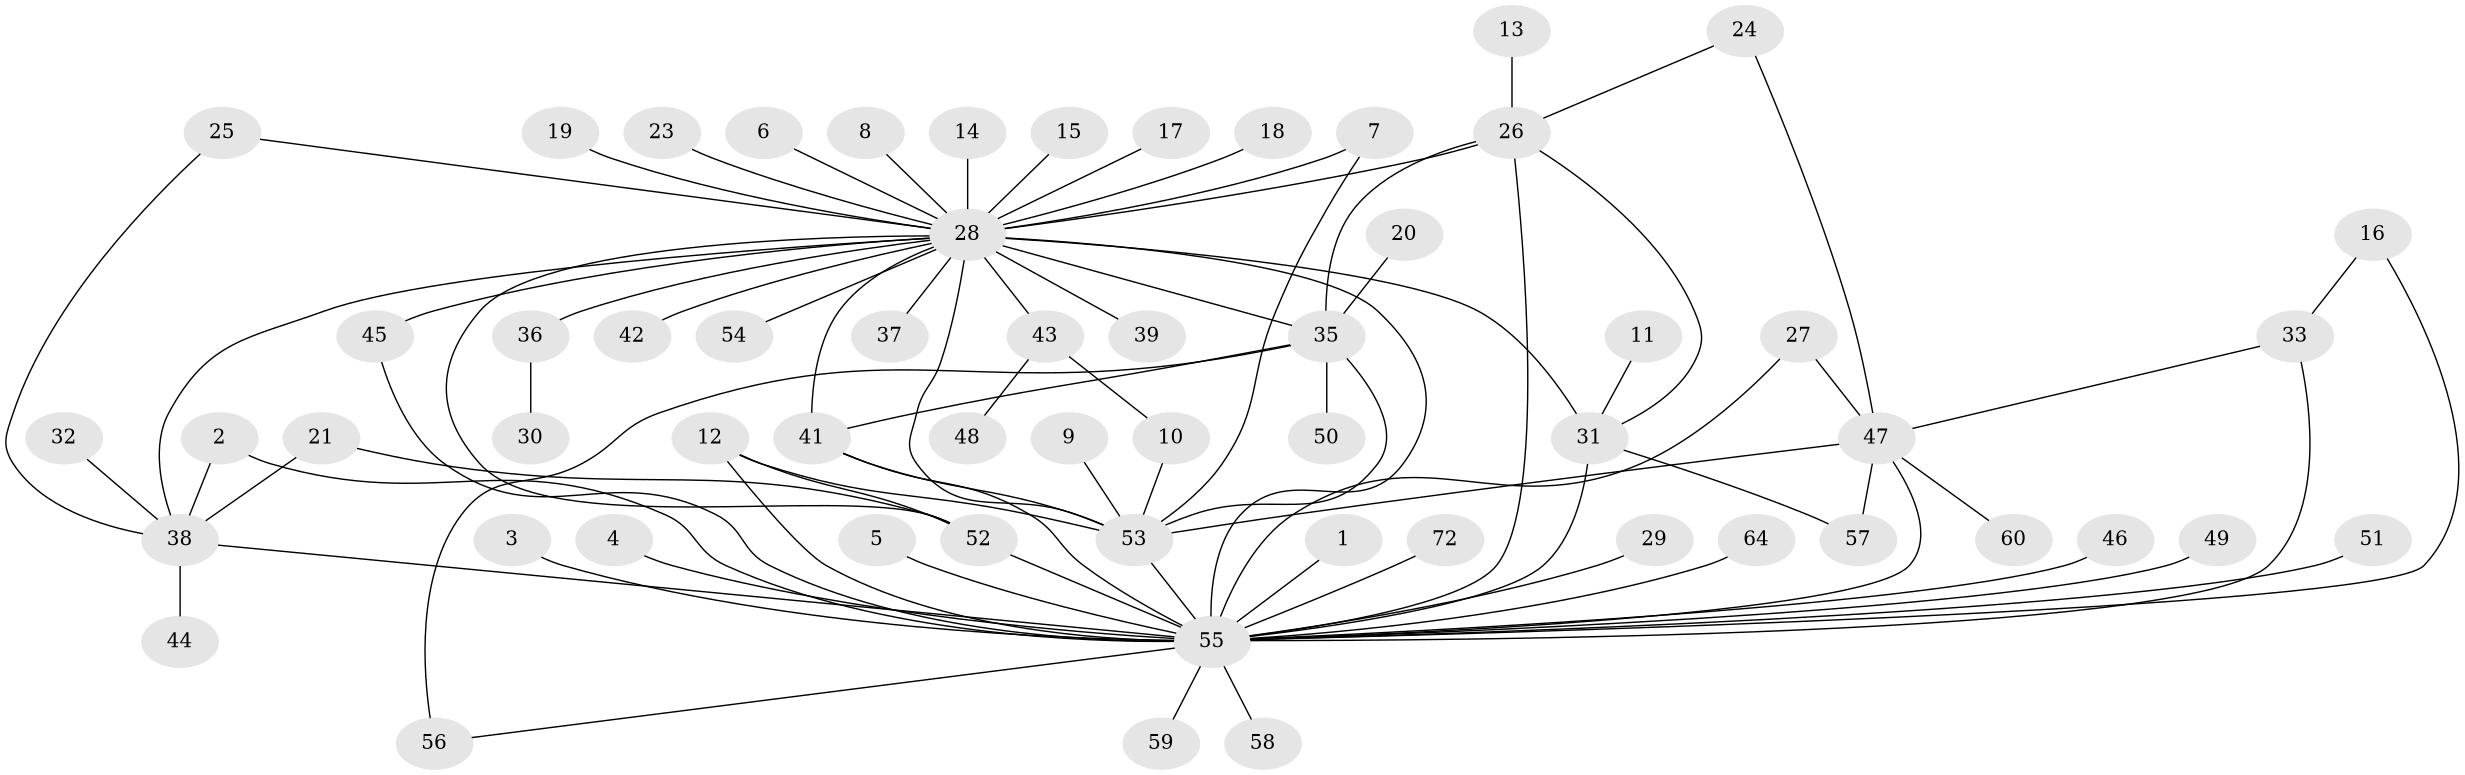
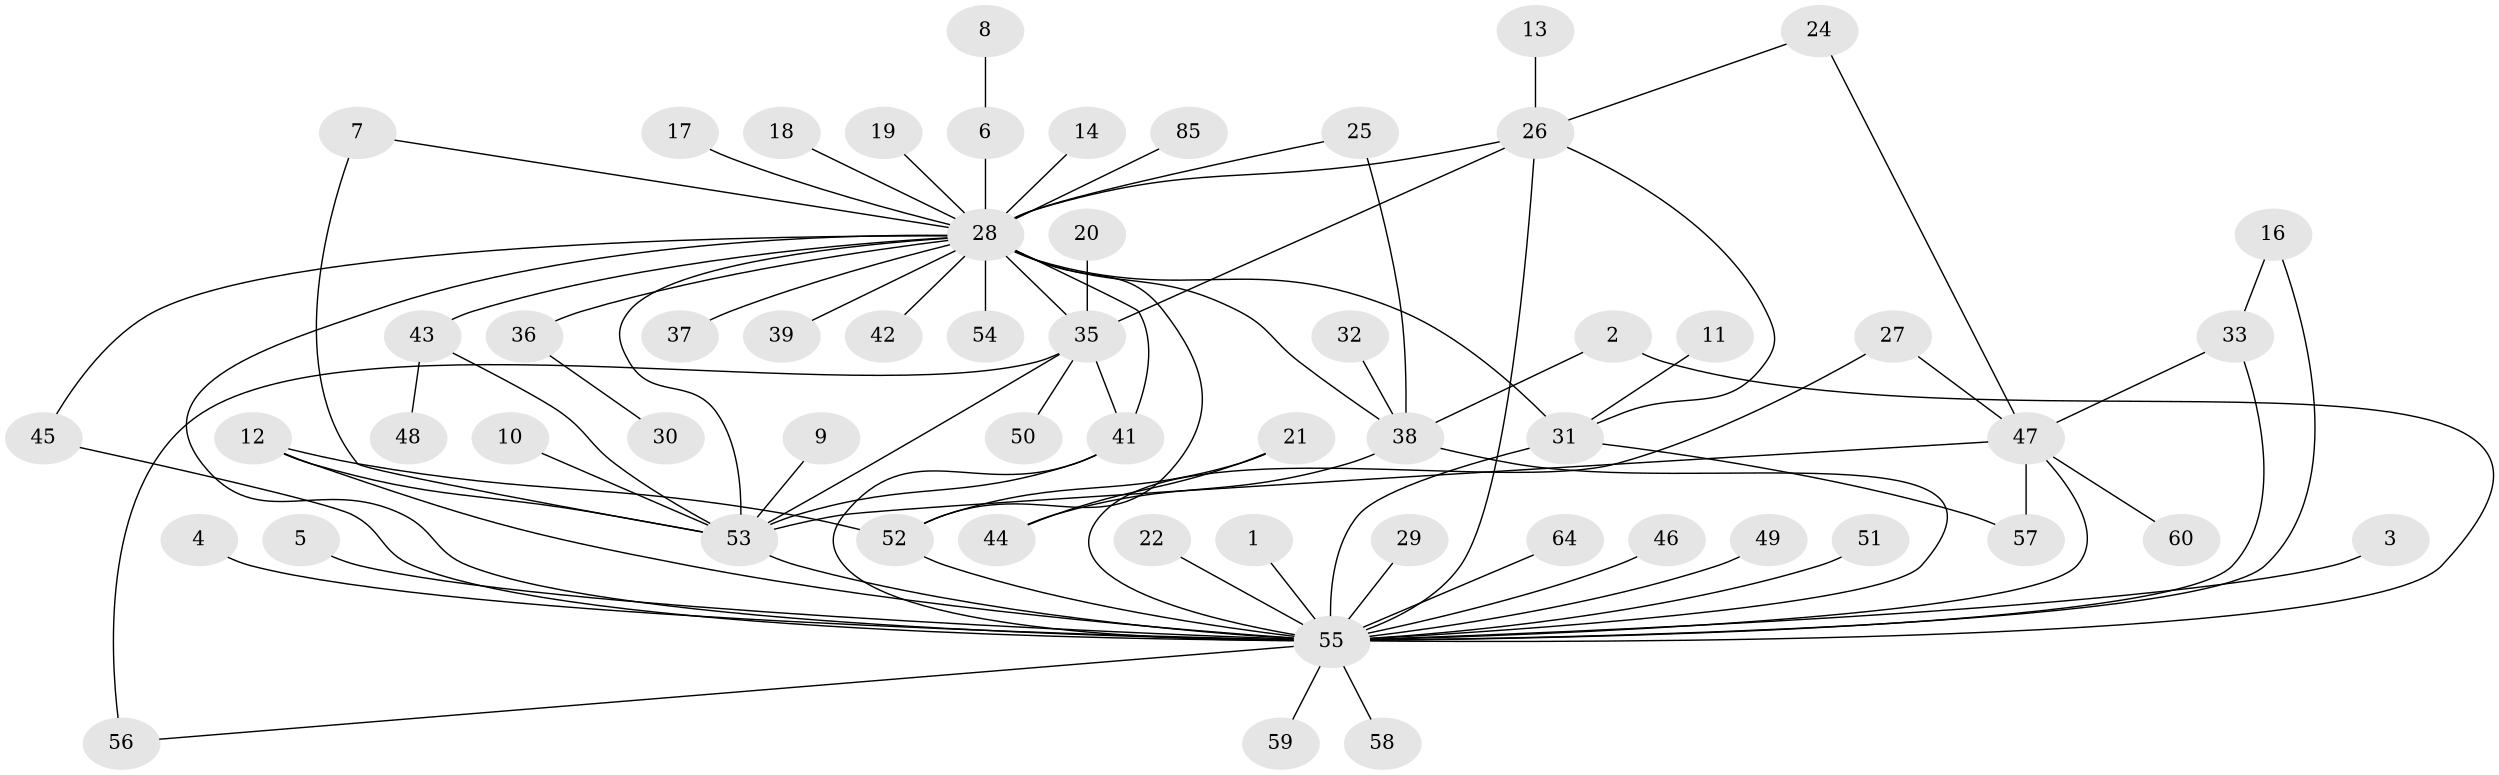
(662, 133) -> none
(1069, 133) -> (1189, 133)
(917, 184) -> (985, 82)
(1108, 387) -> (584, 434)
(251, 489) -> (1147, 489)
(1446, 540) -> (1152, 540)
